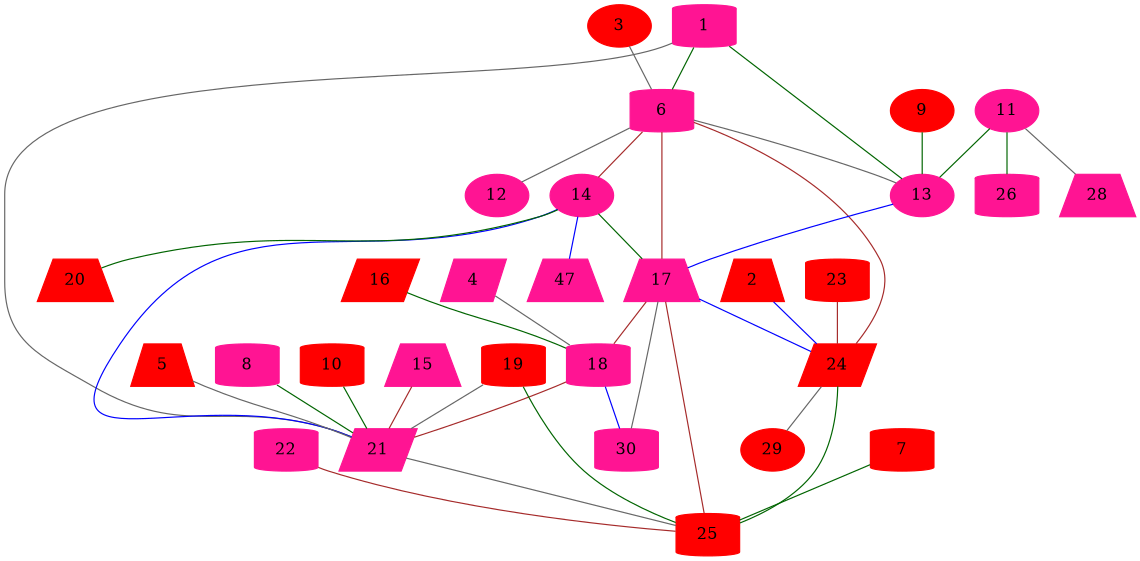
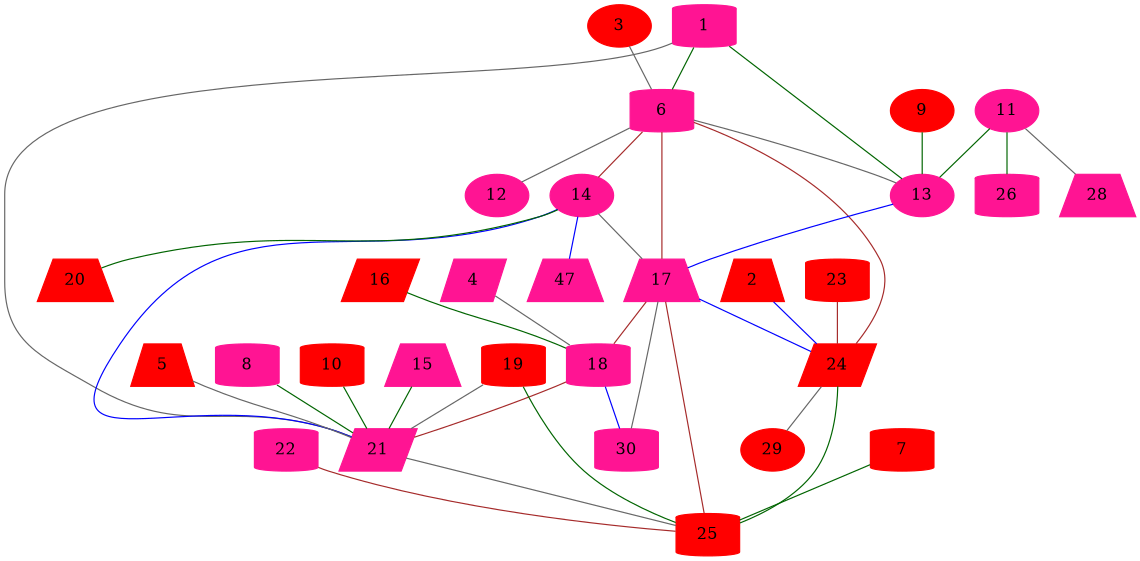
(620, 236) -> (620, 236)
(400, 408) -> (400, 408)
